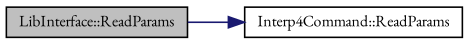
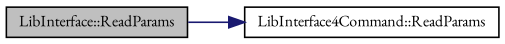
(354, 22) -> (372, 22)
